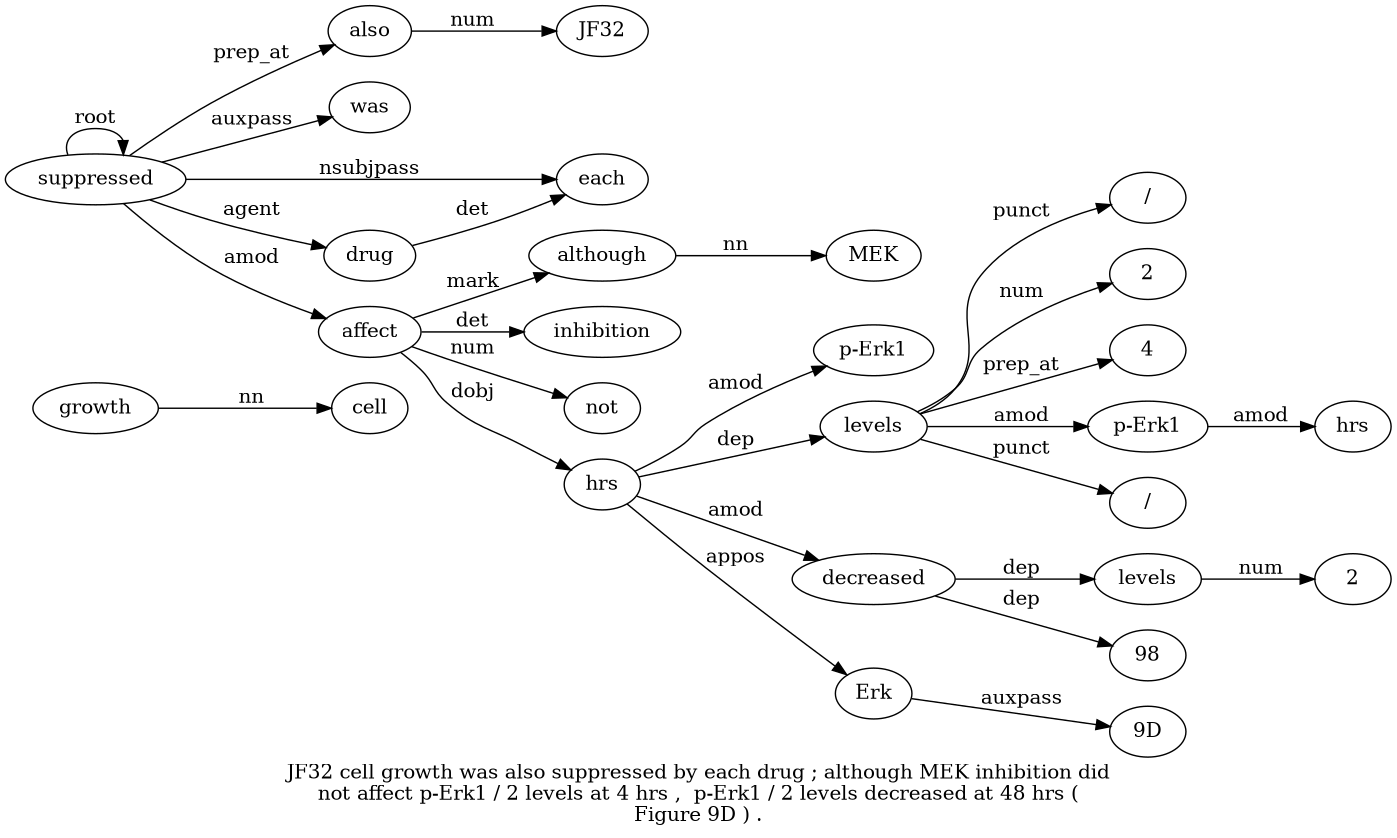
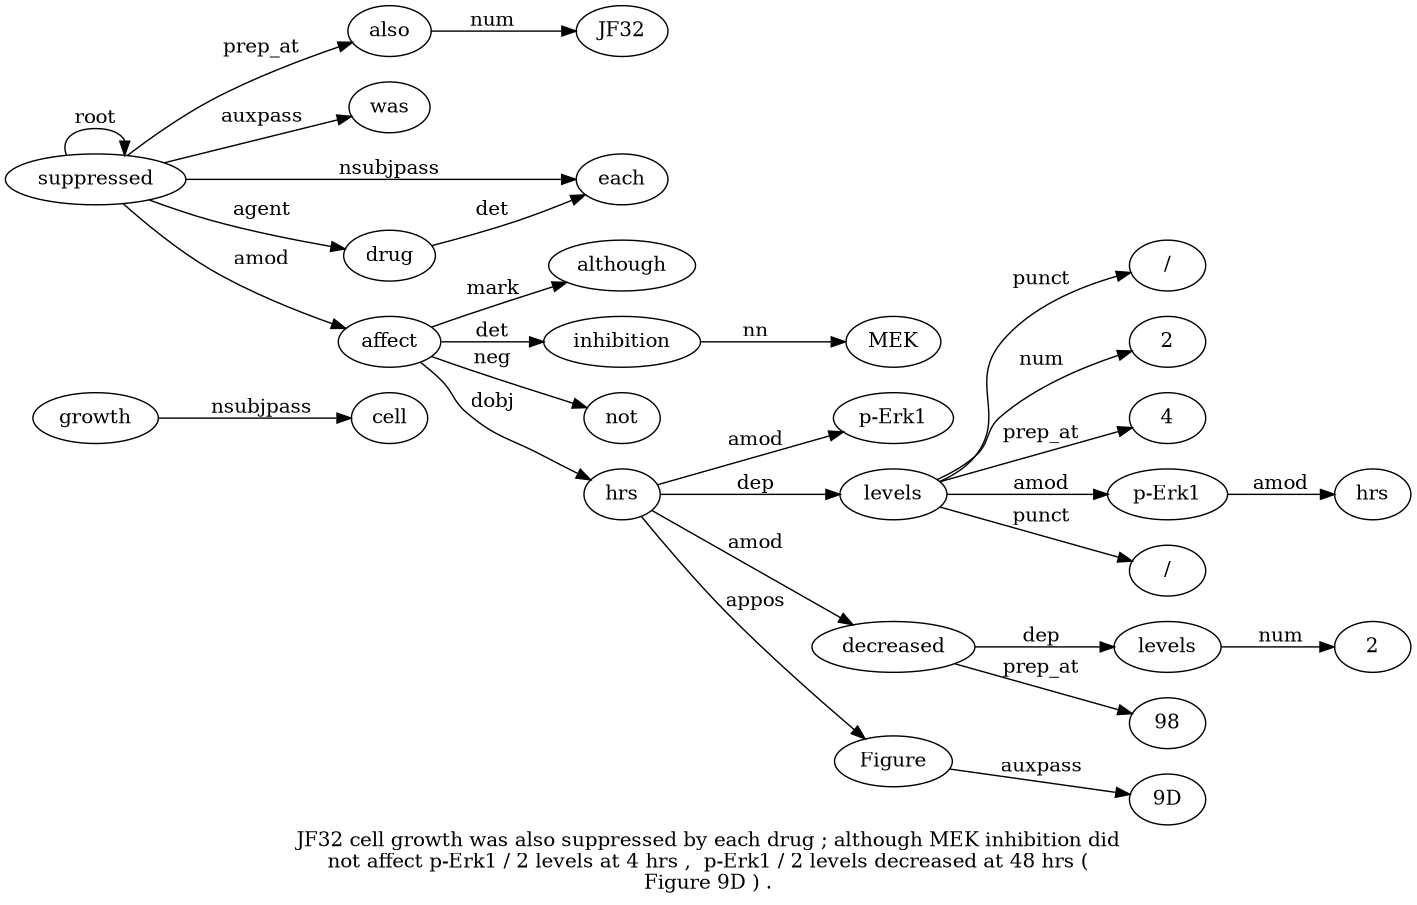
(744, 256) -> (766, 342)
(473, 348) -> (493, 358)
(252, 398) -> (262, 408)
(1022, 600) -> (1042, 667)
(874, 694) -> (893, 761)
